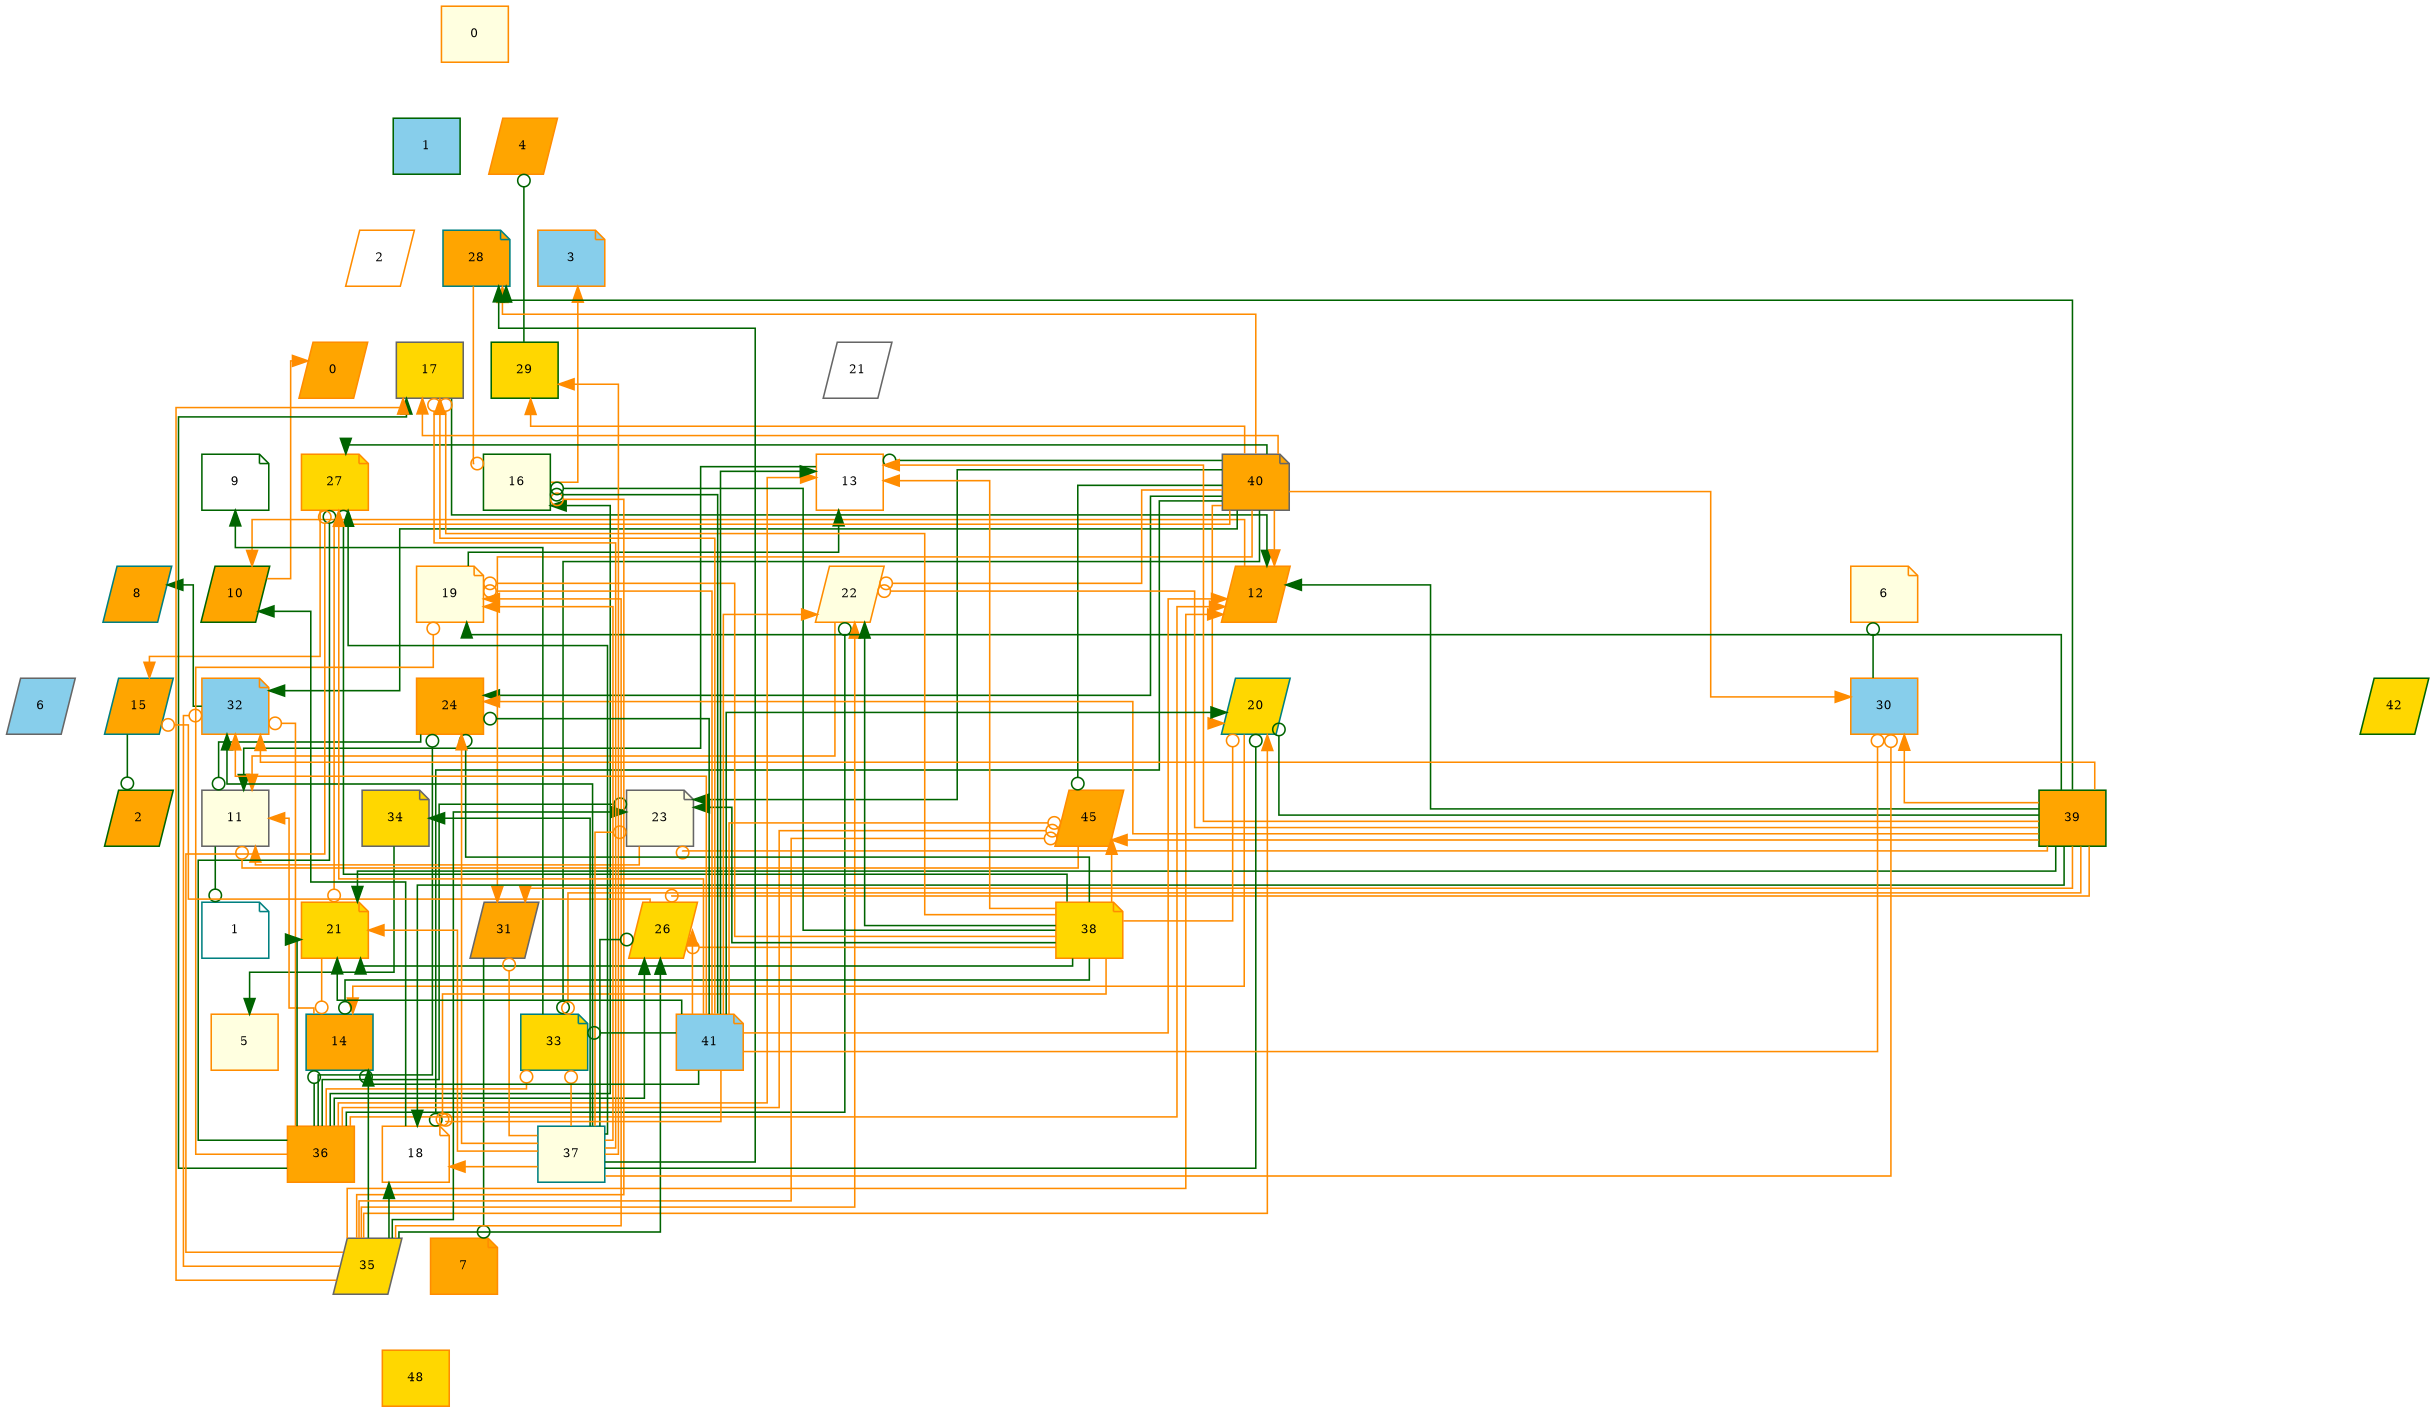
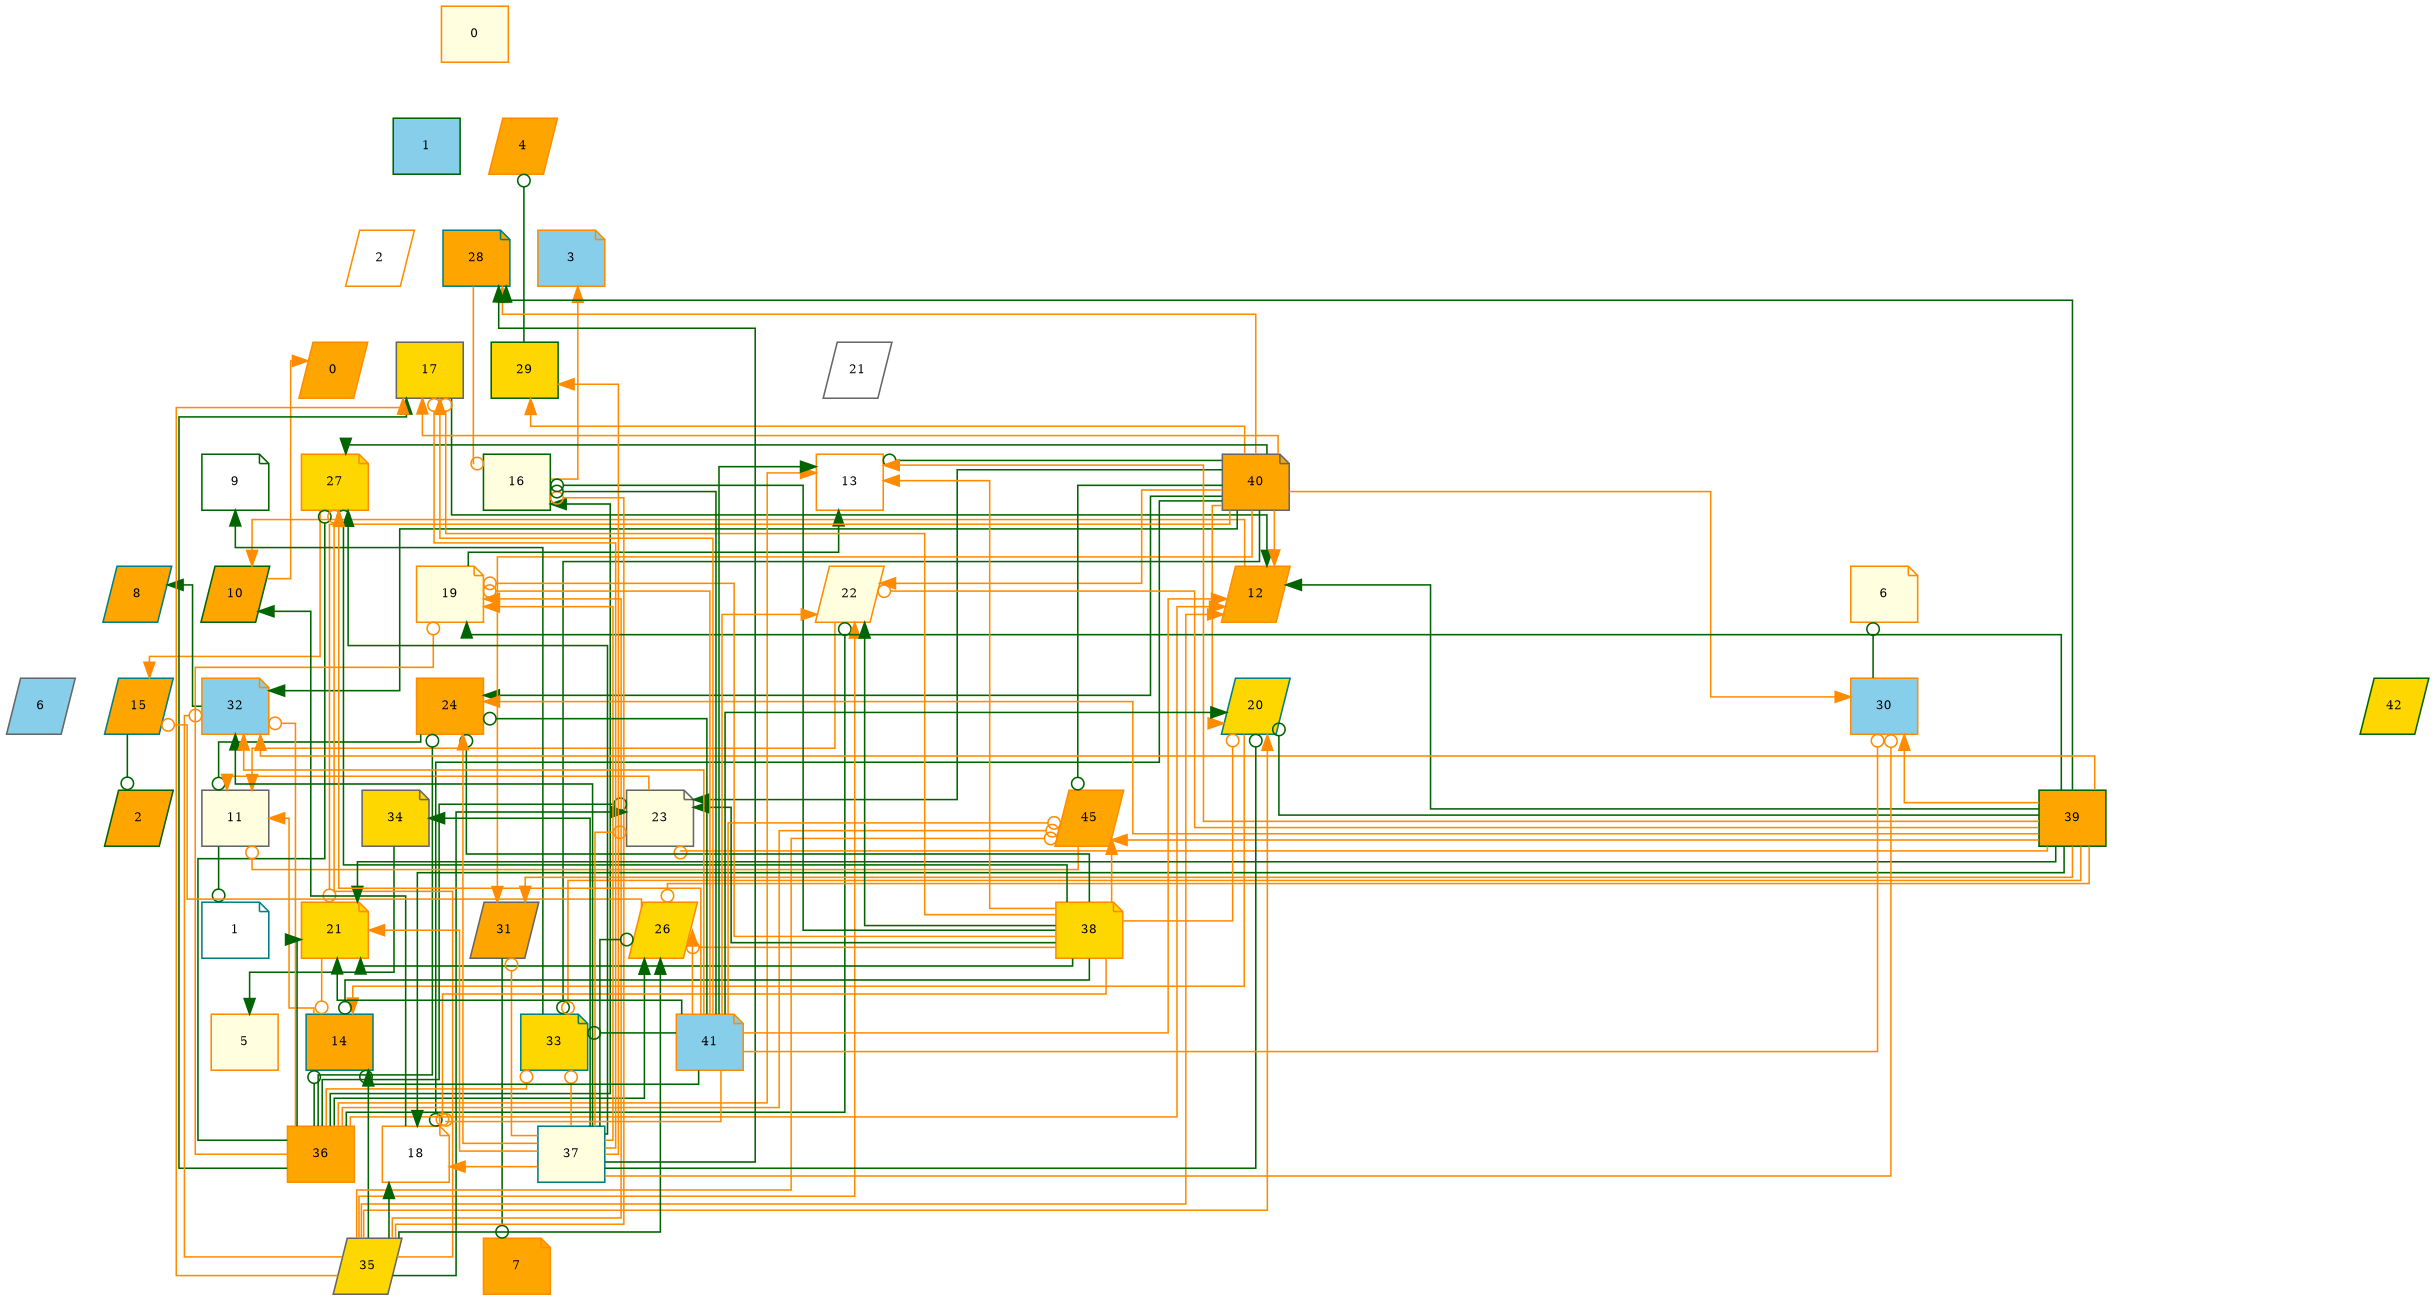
(1104, 583) -> (1105, 583)
(701, 659) -> none
(416, 1378) -> none
